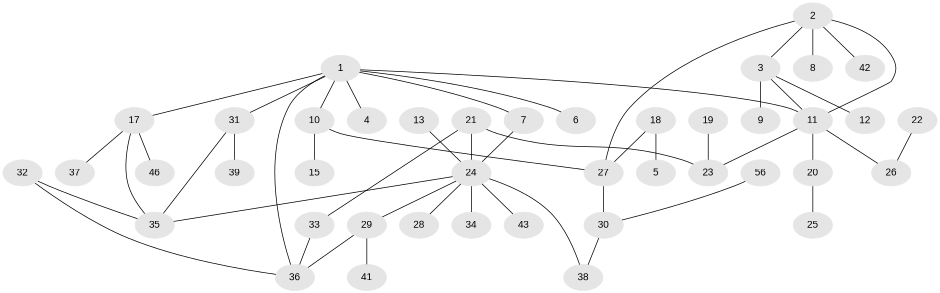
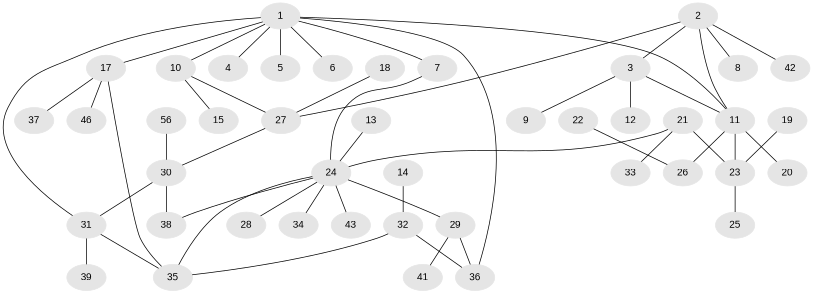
(656, 147) -> (280, 42)
none -> (403, 173)
(813, 199) -> (735, 199)
none -> (125, 200)
(305, 251) -> none
